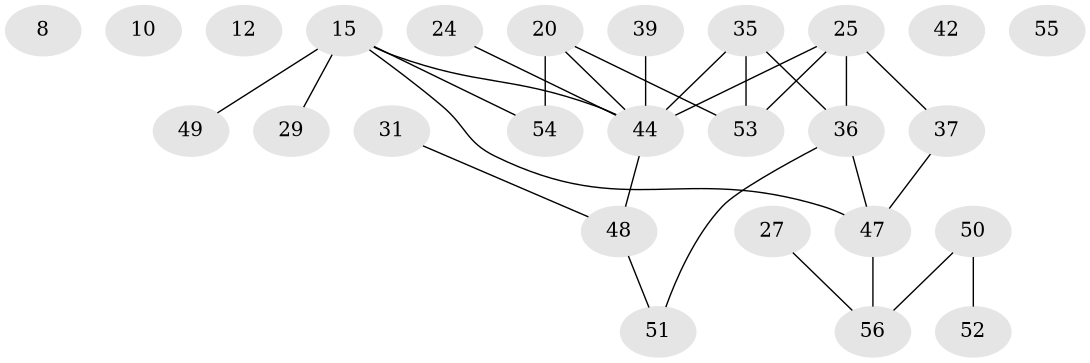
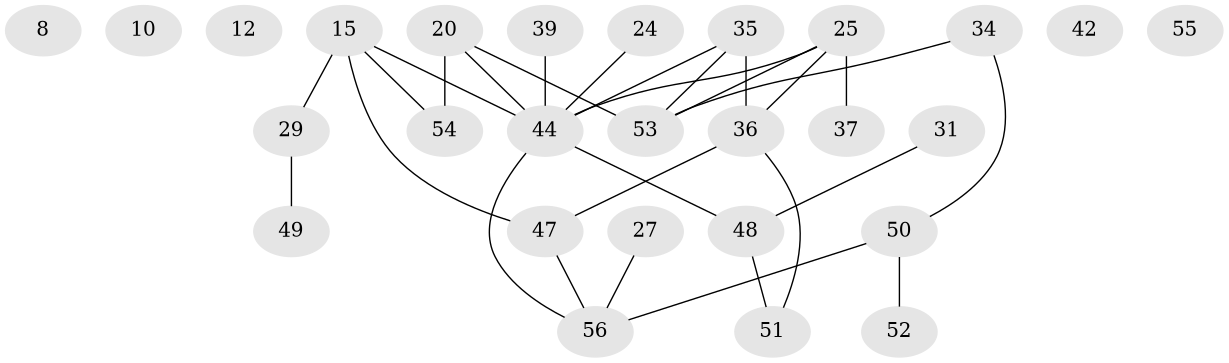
none -> (984, 31)
(268, 81) -> (291, 181)
(910, 181) -> none
none -> (492, 247)
